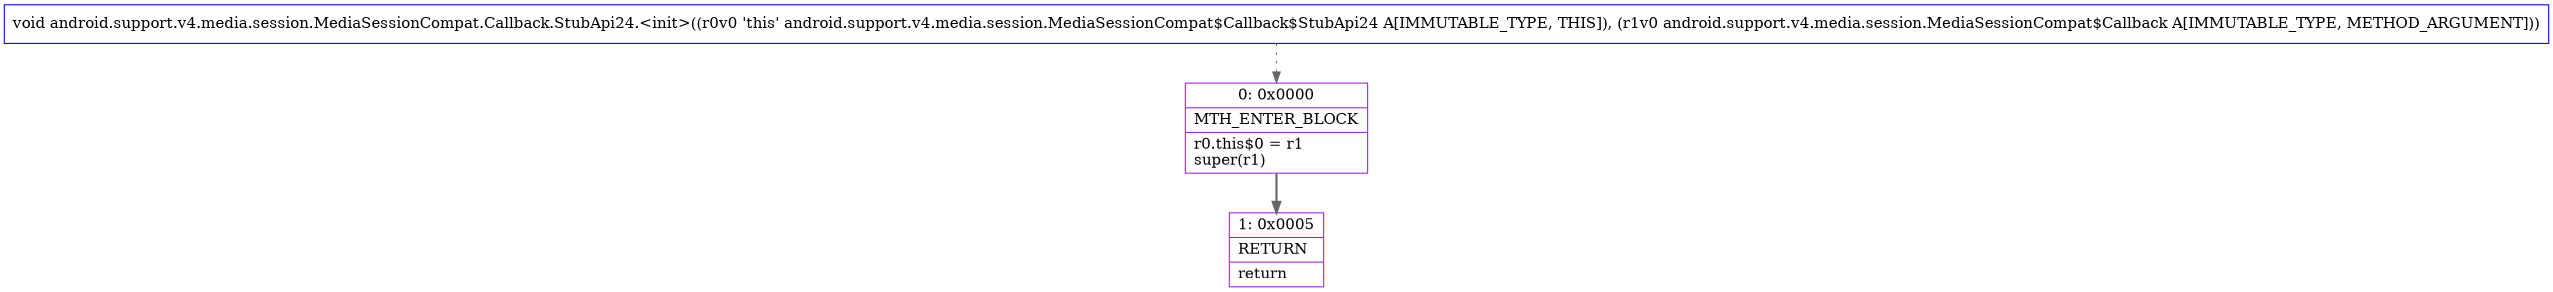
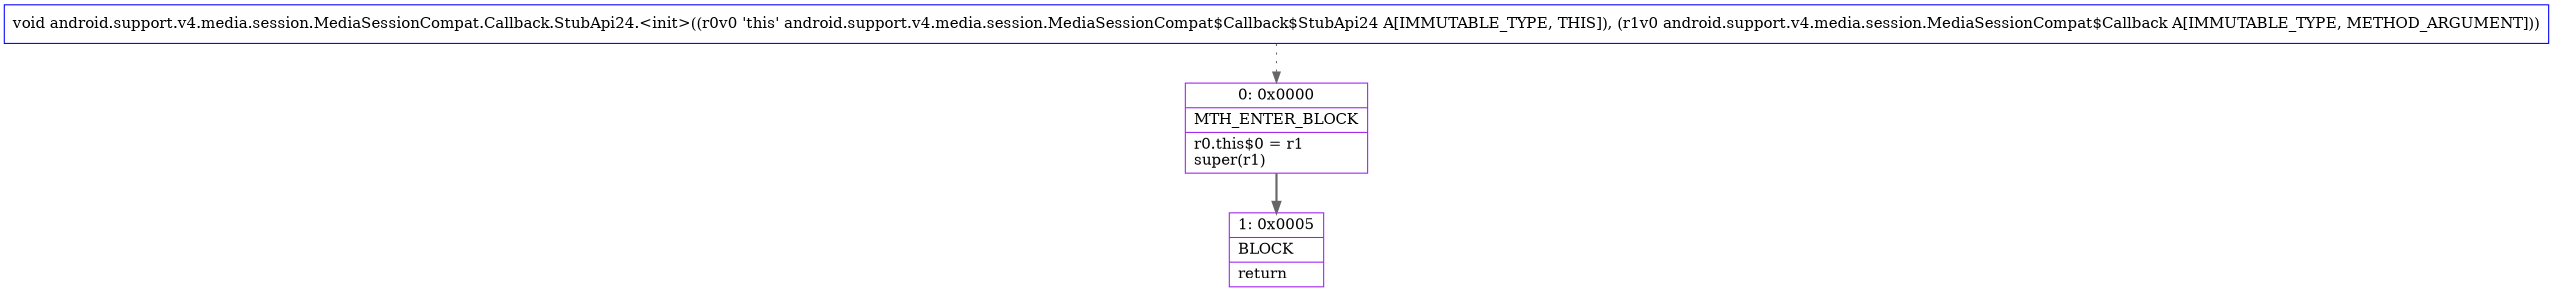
(1273, 249) -> (1266, 249)
